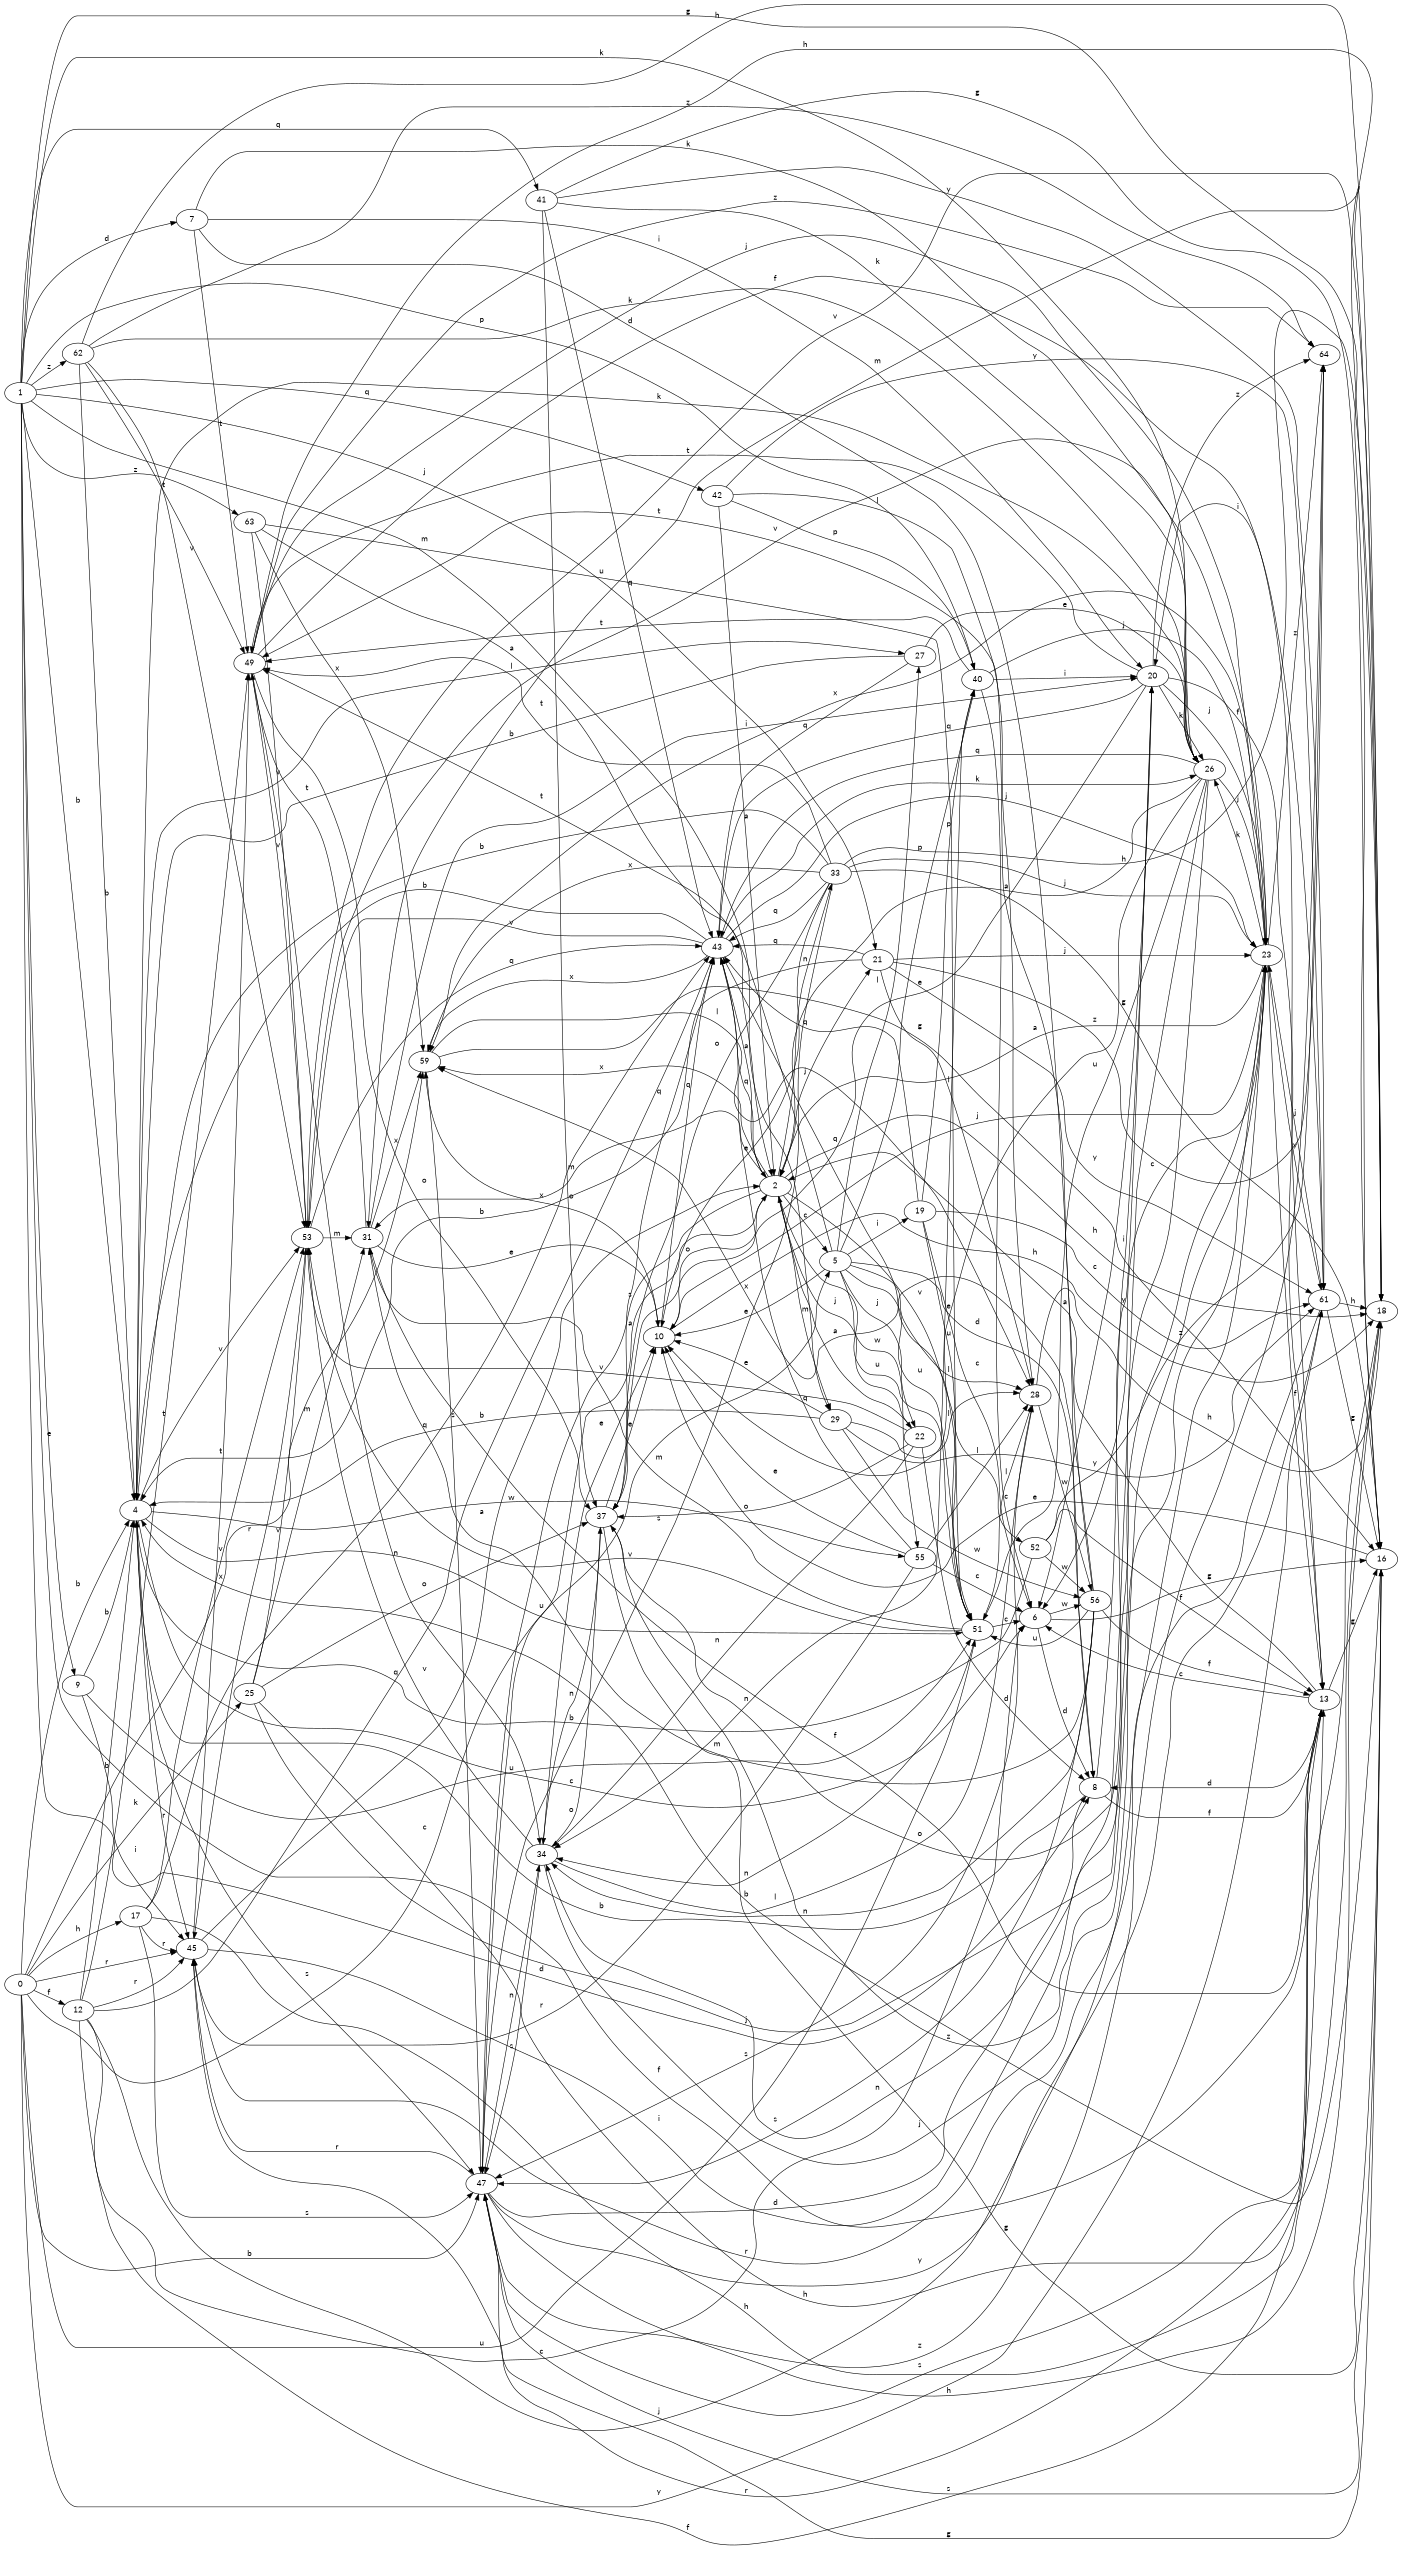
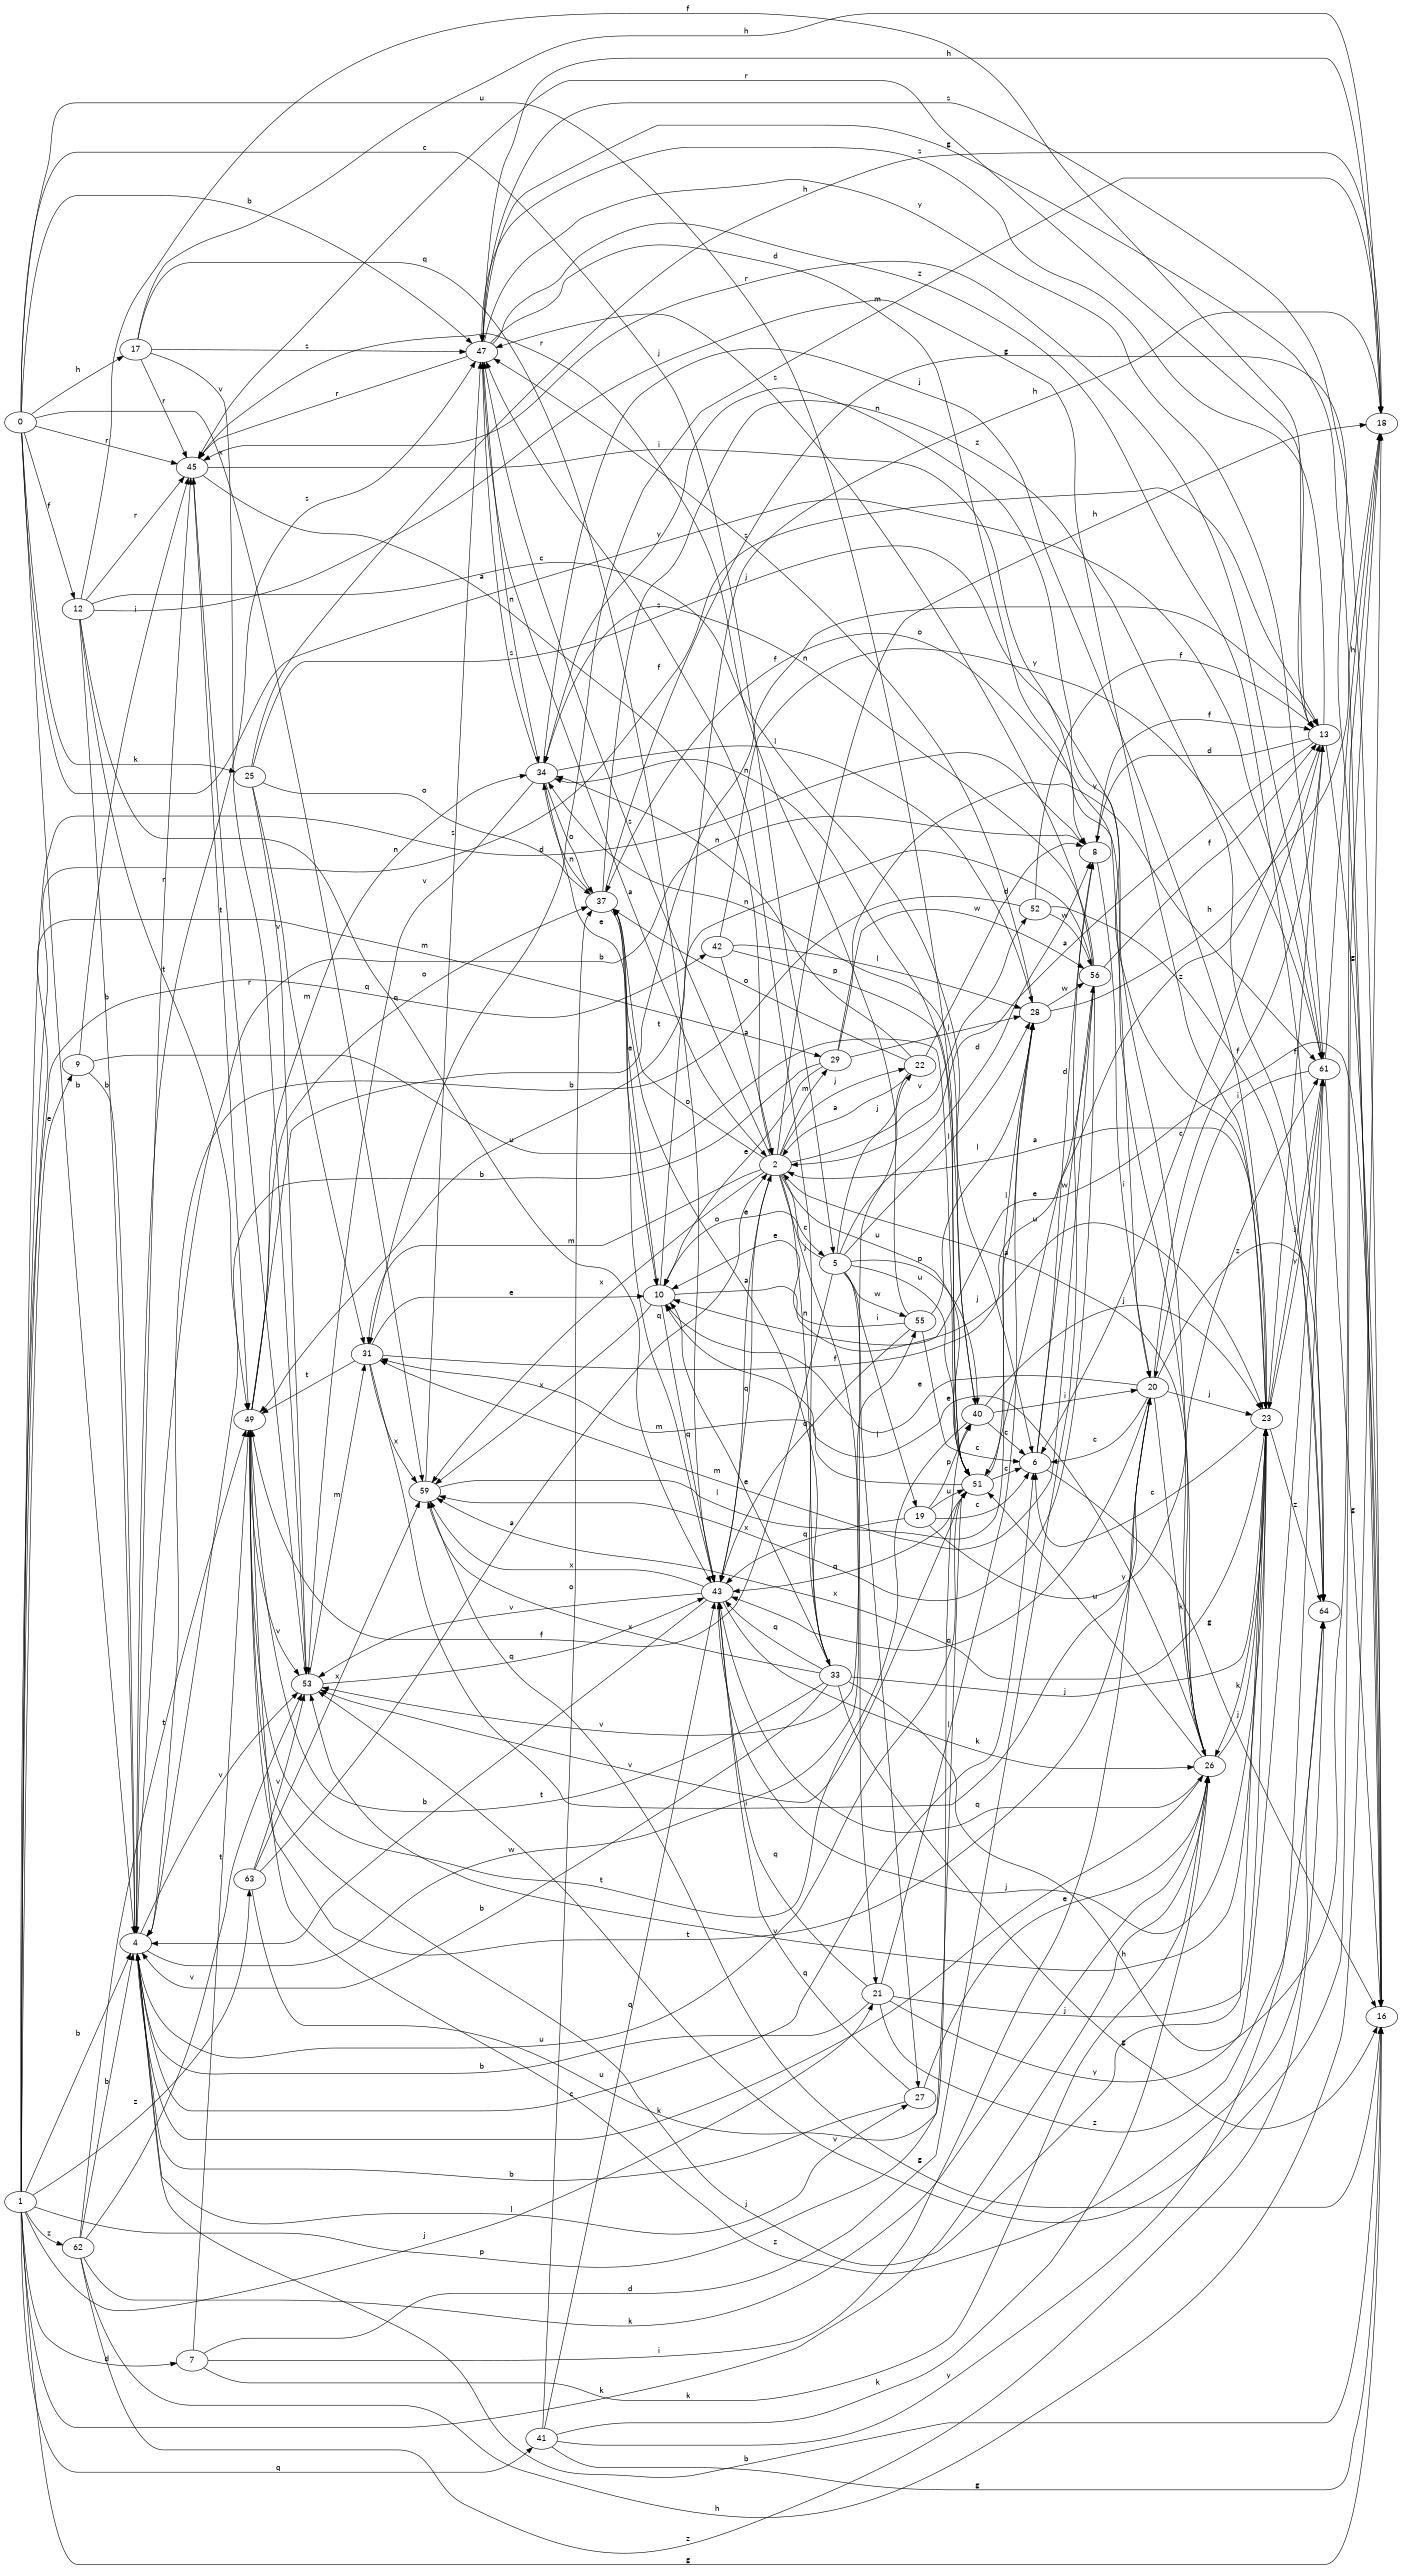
(1268, 49) -> none
(542, 796) -> (542, 1635)
(1094, 1906) -> (1130, 636)
